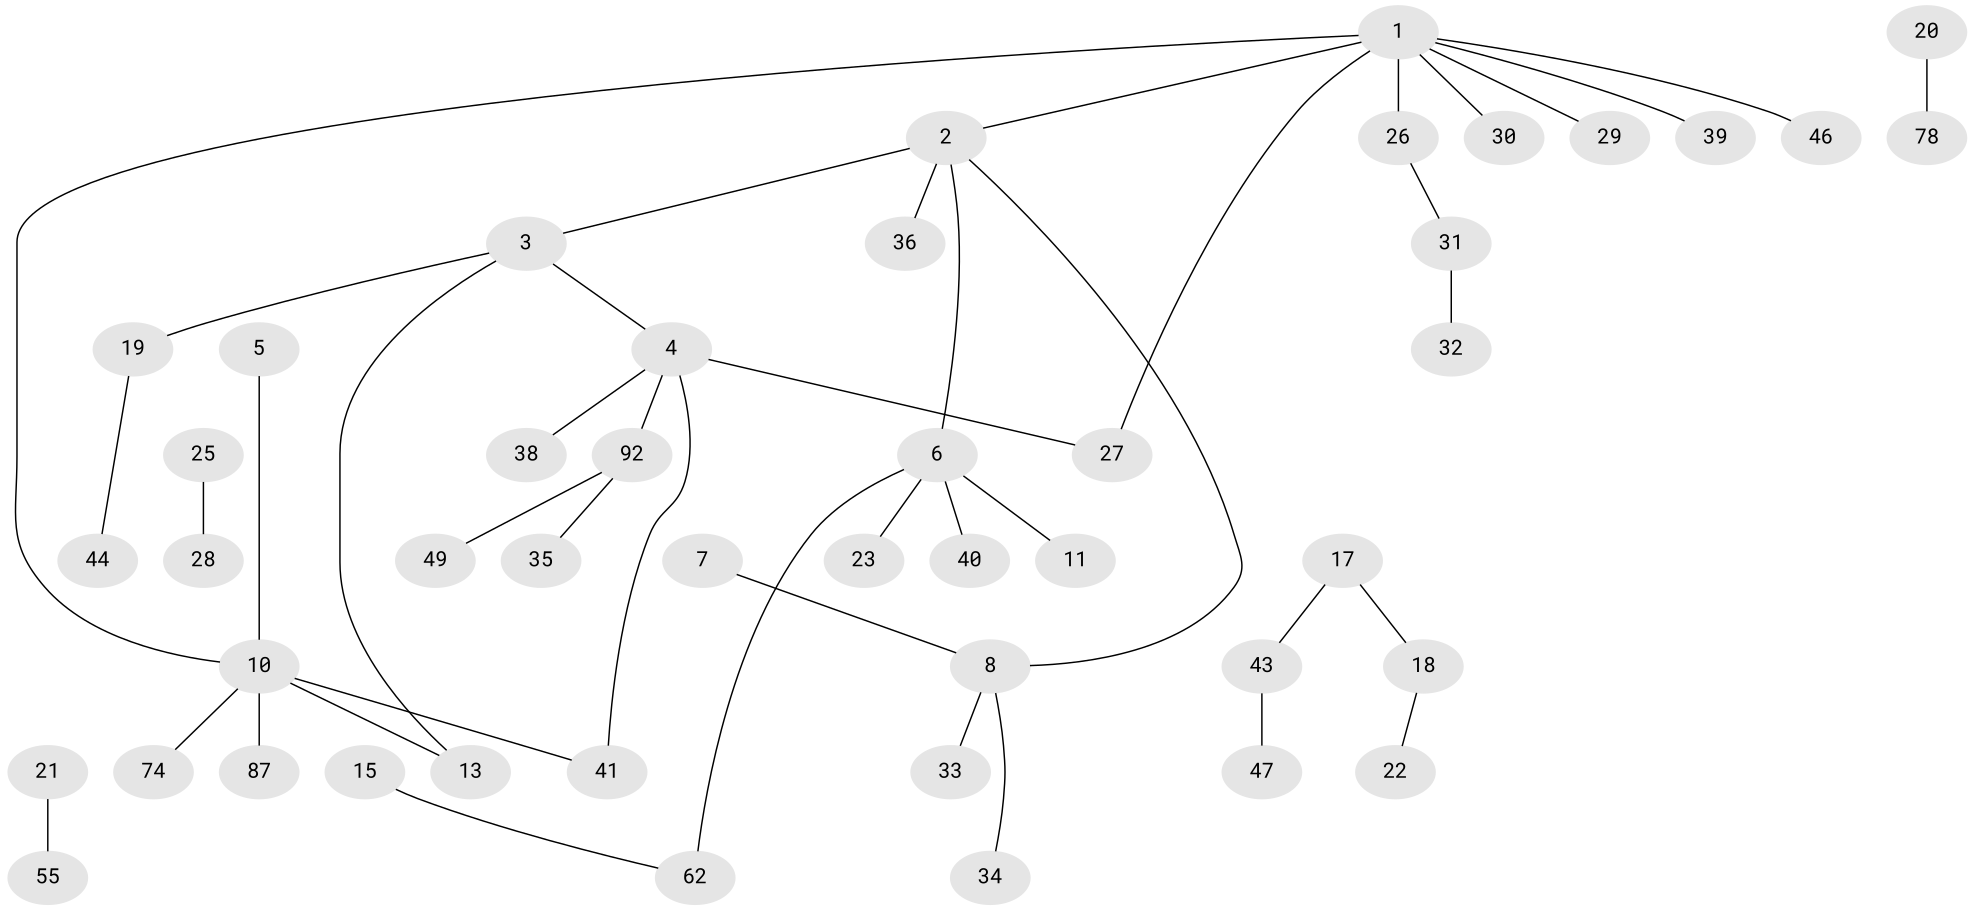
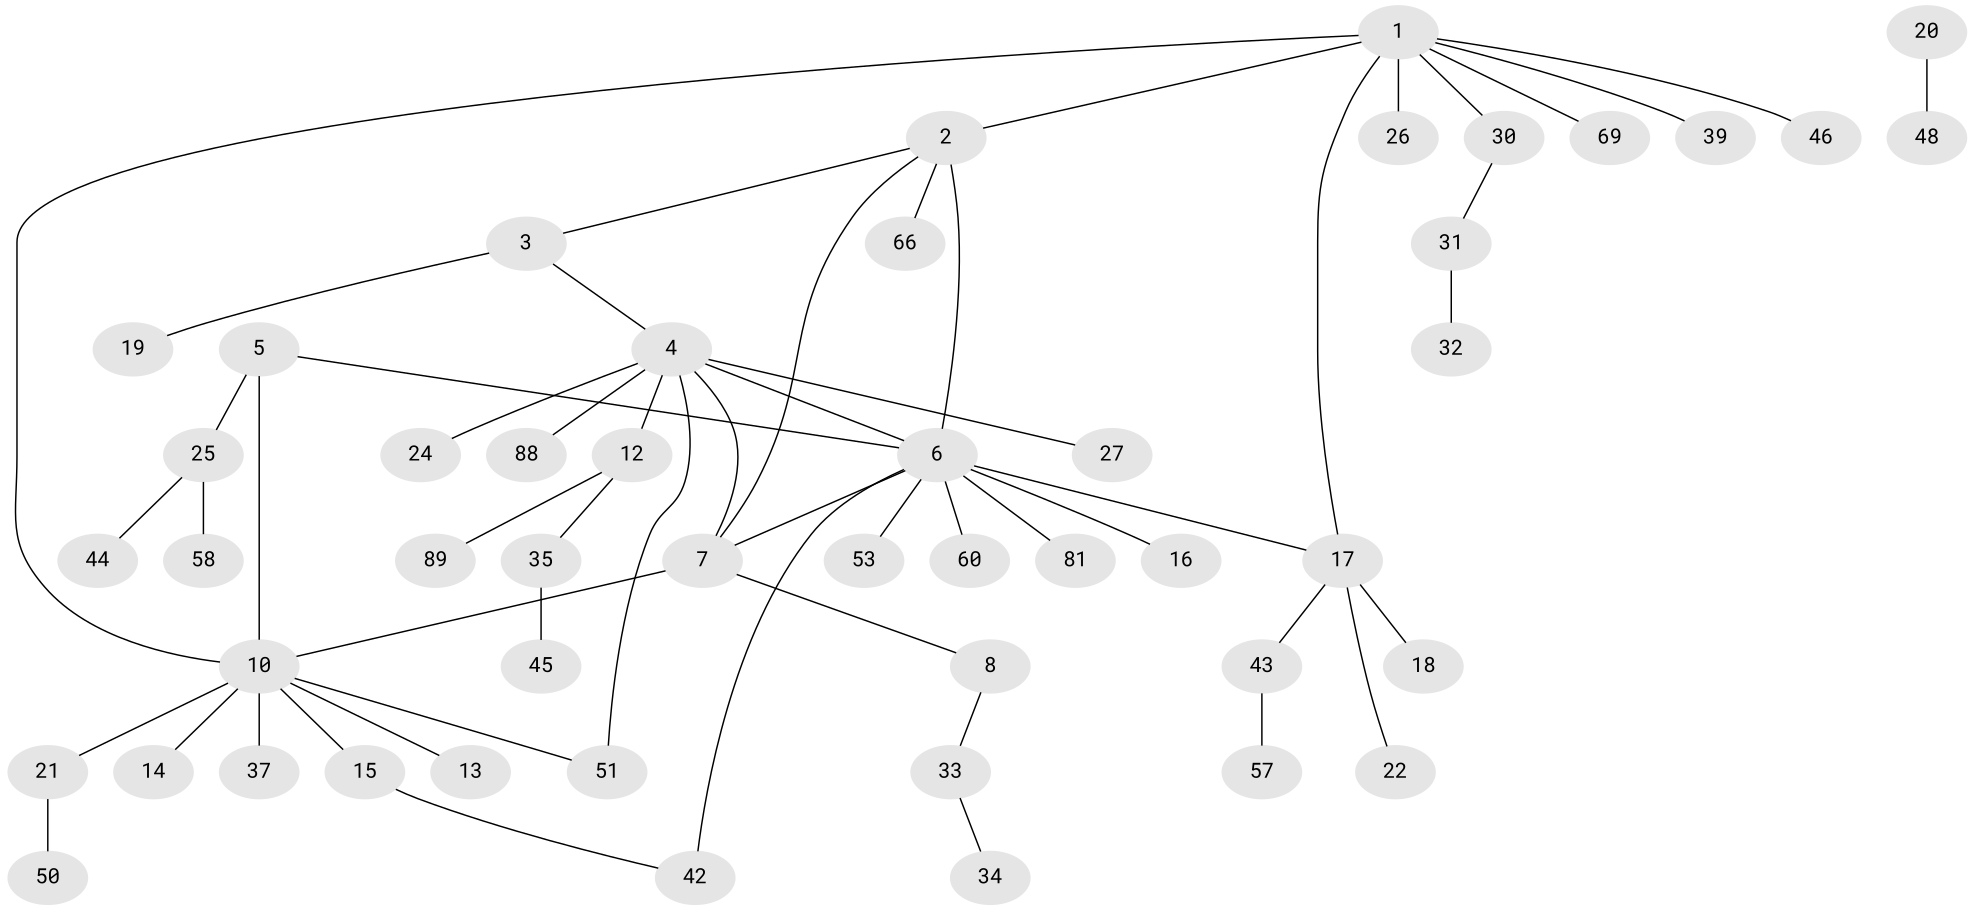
(1610, 138) -> (1610, 138)
(1927, 138) -> (1927, 138)
(1425, 191) -> (1478, 191)
(1220, 222) -> (1318, 289)
(905, 244) -> (905, 244)
none -> (583, 400)
none -> (231, 402)
none -> (805, 402)
none -> (737, 449)
(1199, 450) -> (801, 336)
(115, 455) -> (151, 508)
none -> (421, 455)
(526, 455) -> (526, 455)
(632, 455) -> (632, 455)
(340, 490) -> none
none -> (820, 508)
none -> (1140, 508)
(203, 561) -> (203, 561)
(435, 561) -> (435, 561)
(864, 561) -> (864, 561)
(970, 561) -> (970, 561)
(1075, 561) -> (1075, 561)
none -> (1181, 561)
none -> (481, 614)
none -> (541, 666)
none -> (154, 719)
none -> (312, 719)
(1409, 719) -> (1364, 668)
(153, 772) -> (153, 772)
(259, 772) -> (259, 772)
(607, 772) -> (607, 772)
(1005, 772) -> (970, 825)
(1262, 772) -> (1262, 772)
(48, 878) -> (48, 878)
(695, 878) -> (695, 878)
